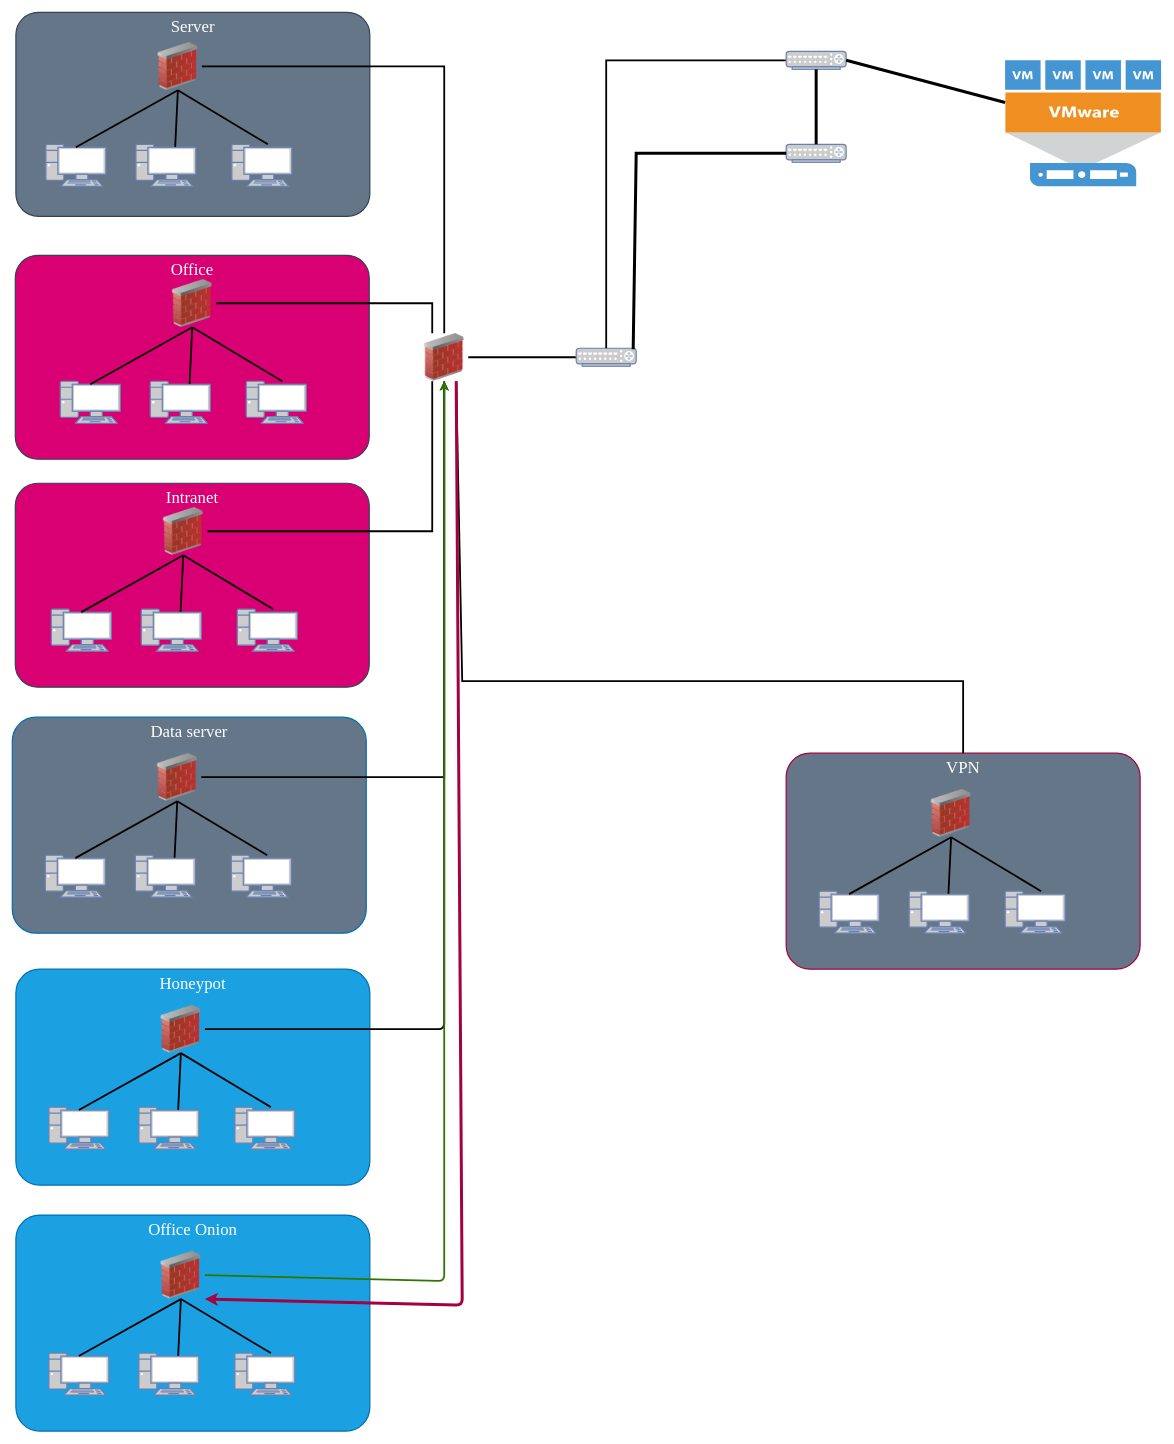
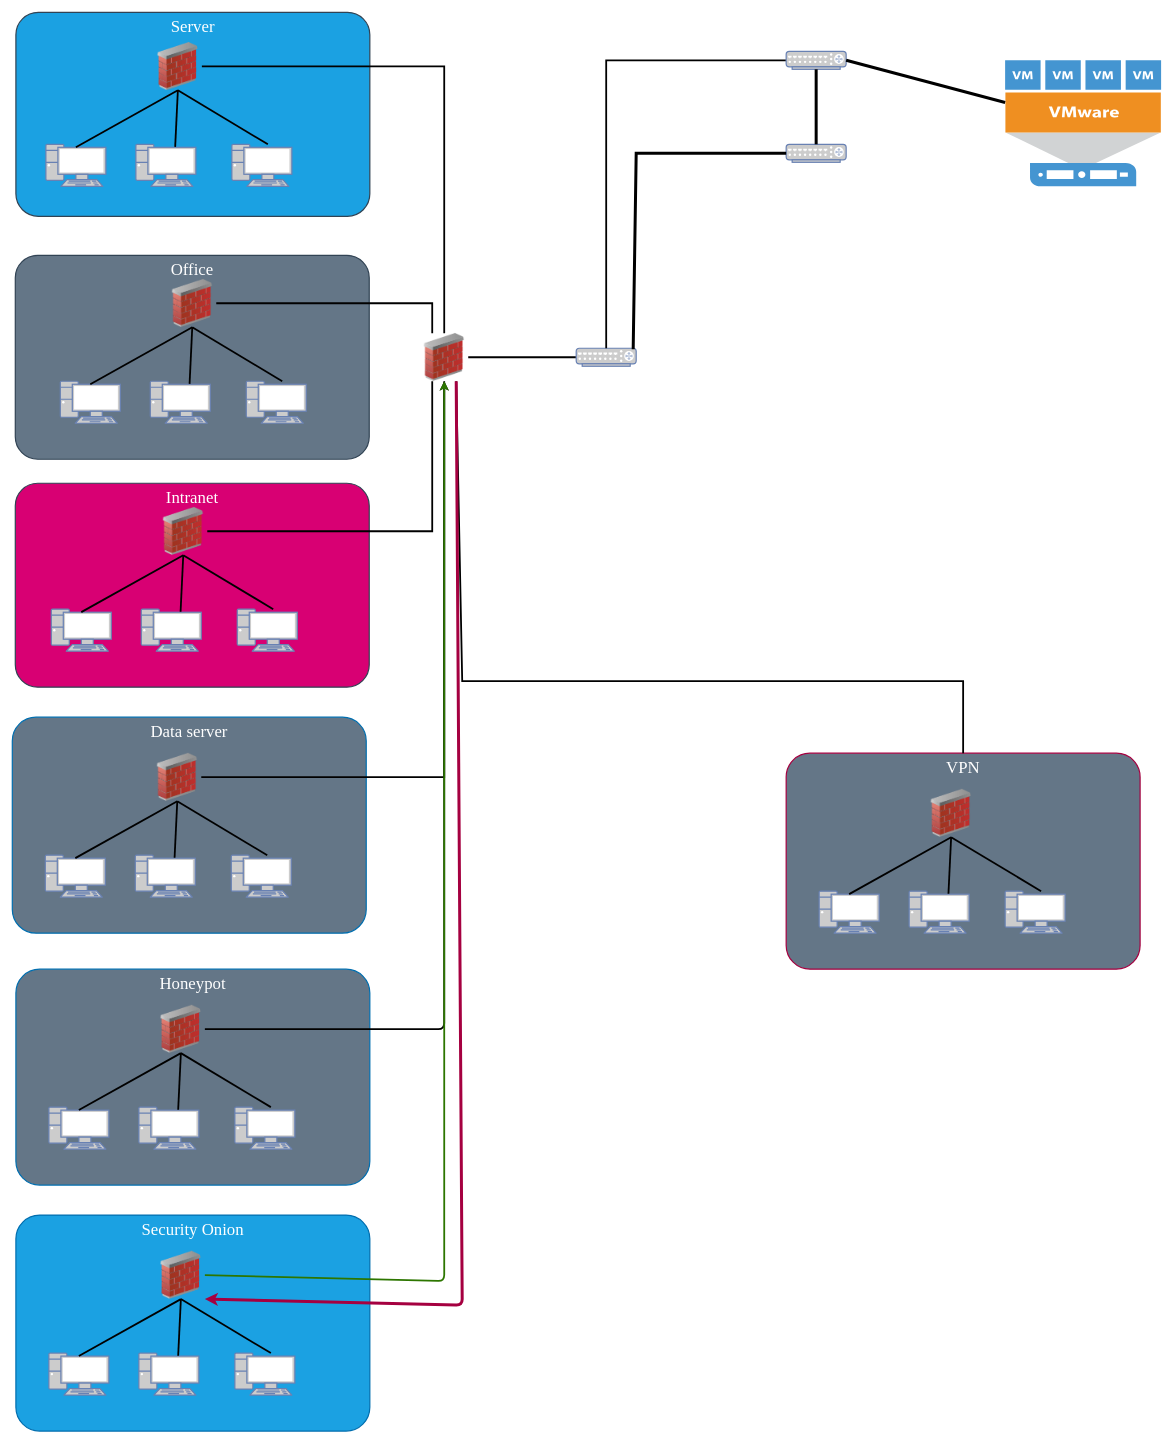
(193, 114) -> (193, 114)
(192, 357) -> (192, 357)
(193, 1077) -> (193, 1077)
(193, 1230) -> (193, 1230)
